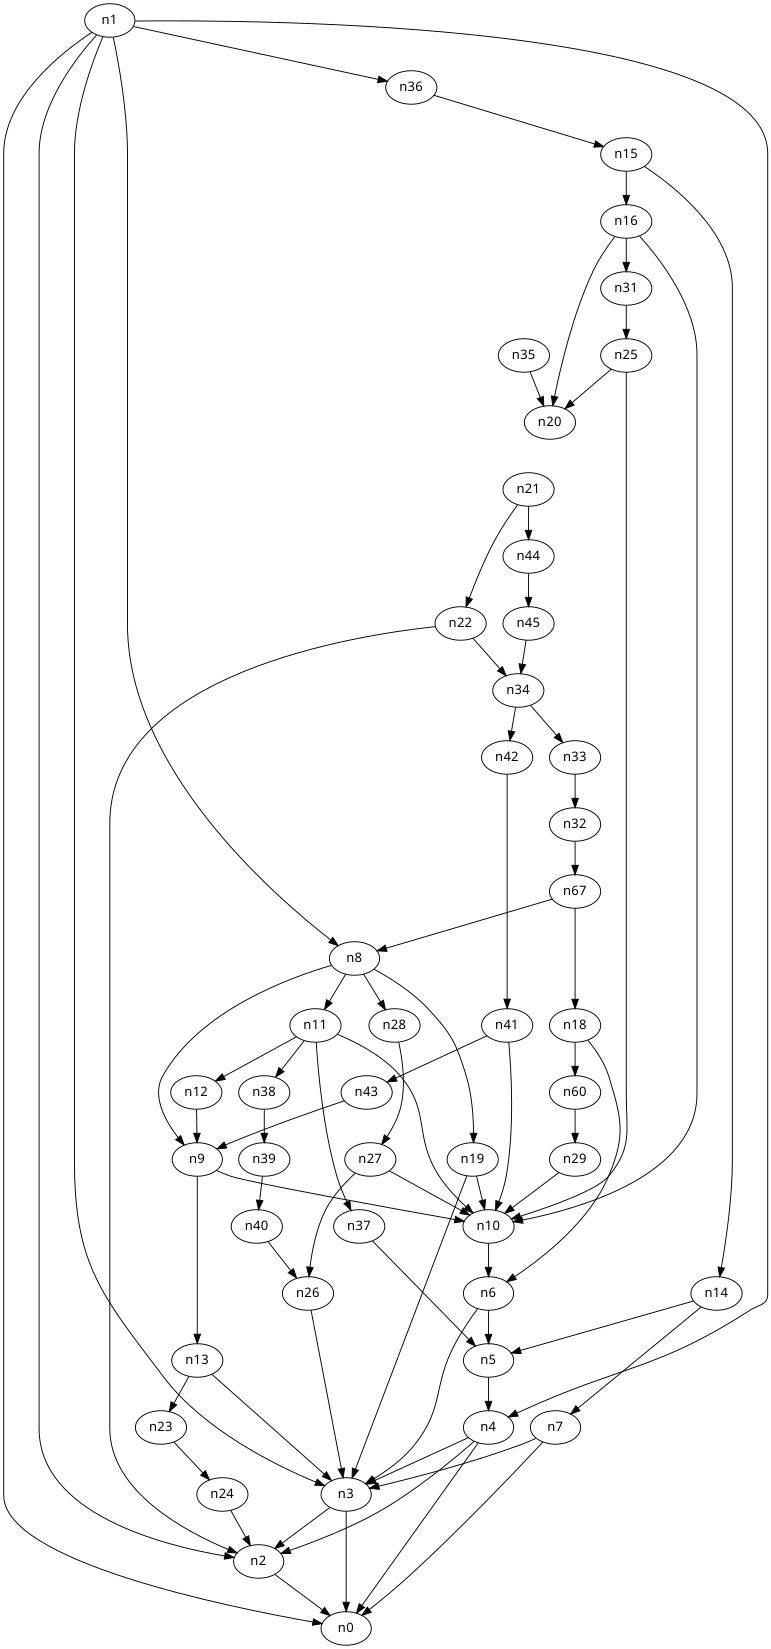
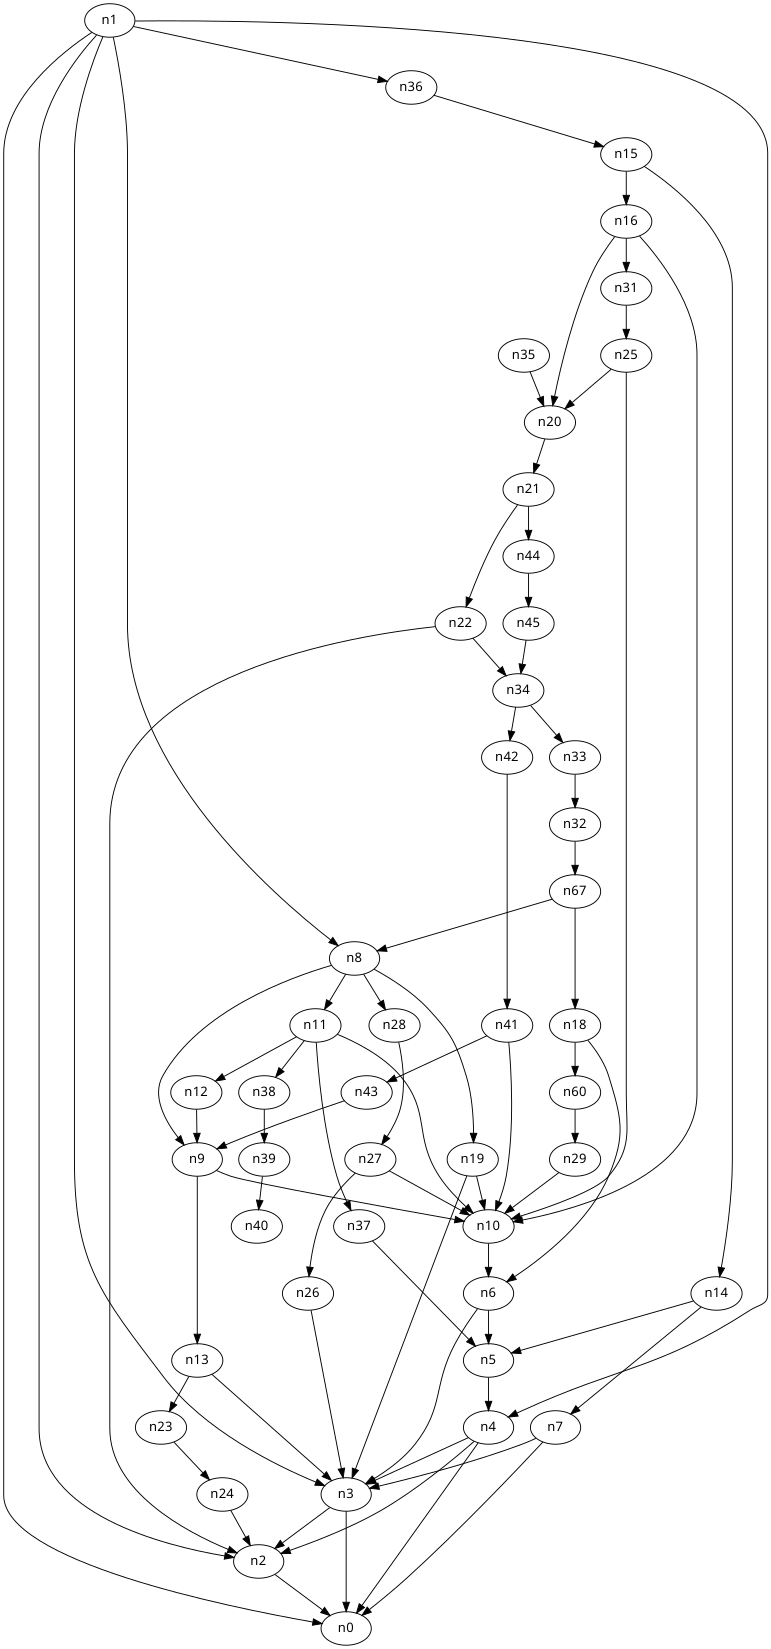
none -> (541, 452)
(279, 1256) -> none
